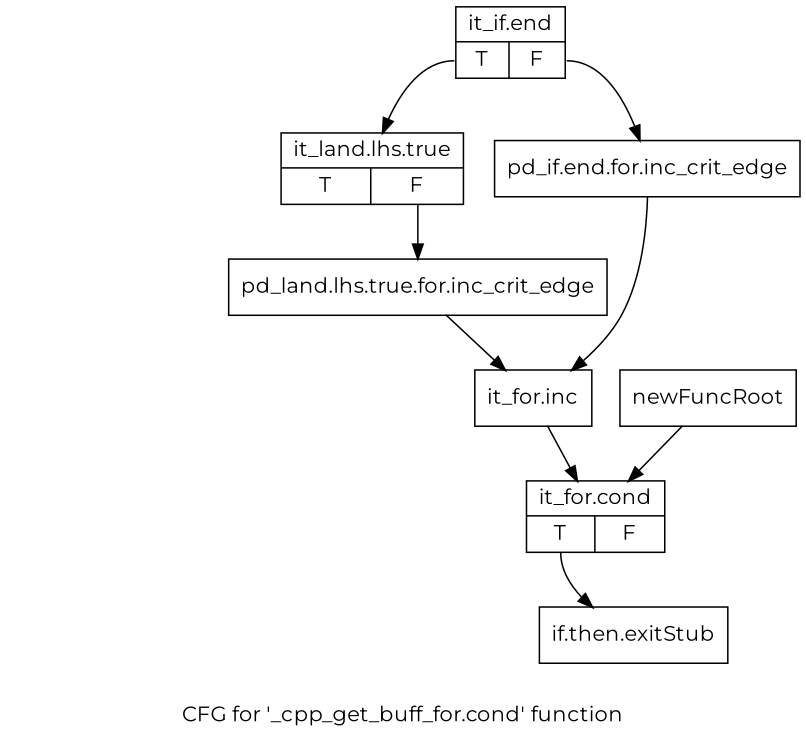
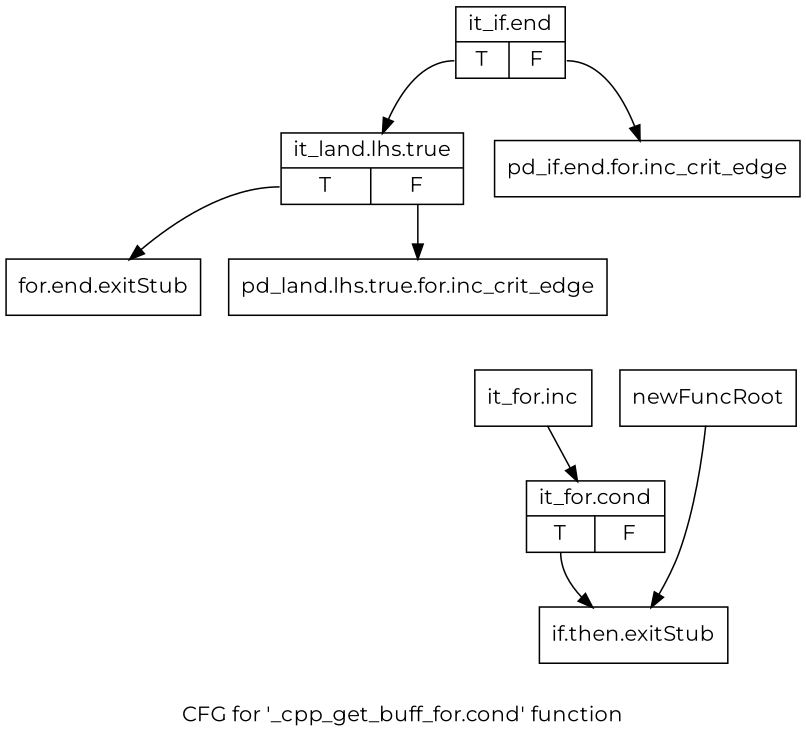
(634, 286) -> none
none -> (103, 287)
(470, 338) -> none
(661, 448) -> (691, 513)
